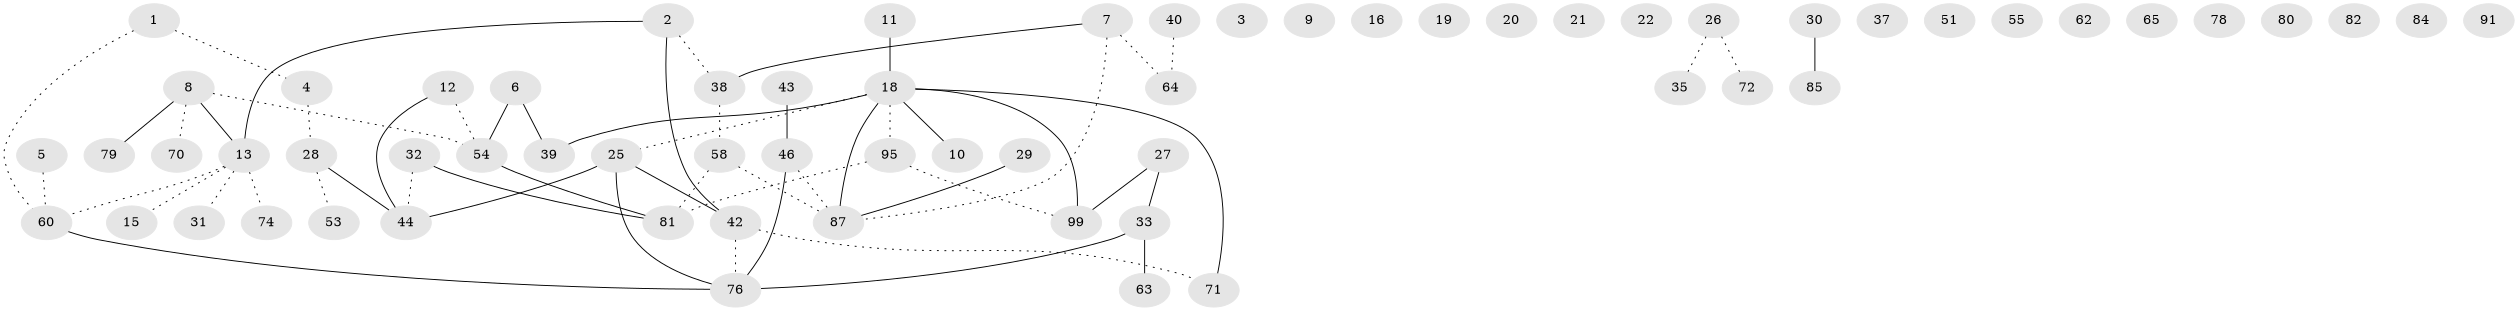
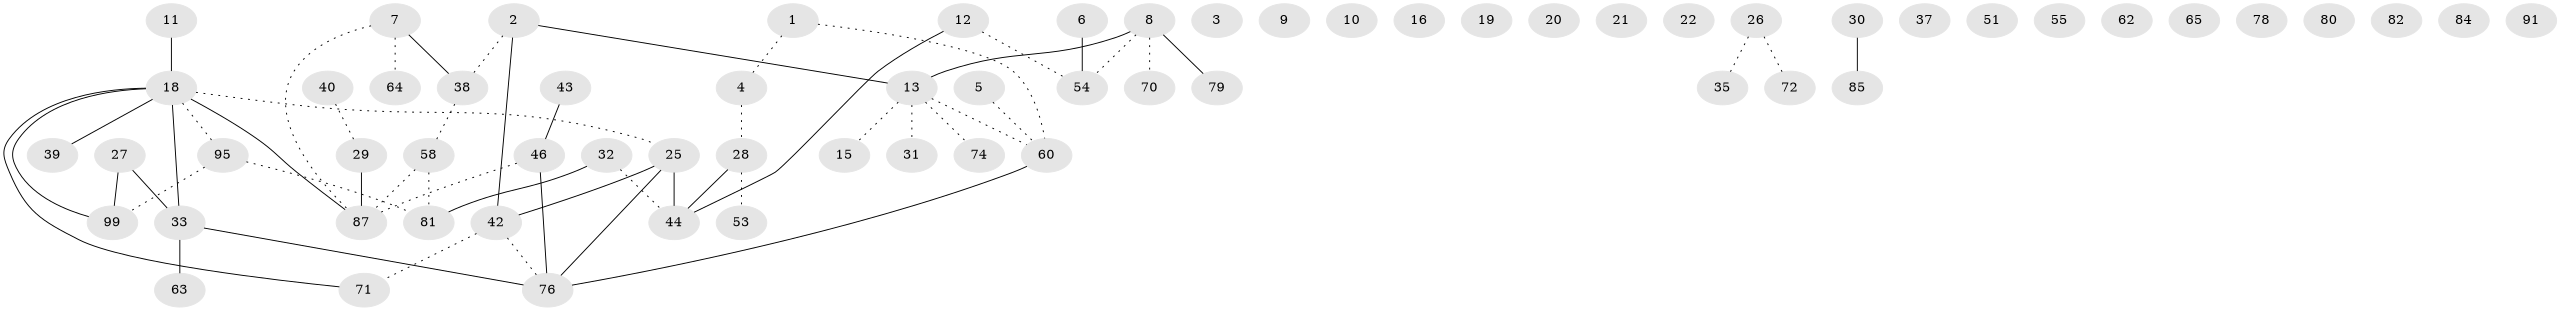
(1173, 54) -> (345, 122)
(532, 122) -> none
(924, 122) -> (176, 155)
(573, 193) -> none
